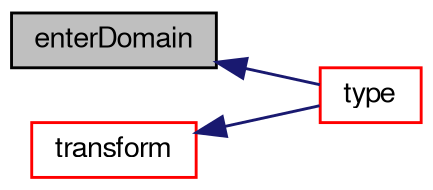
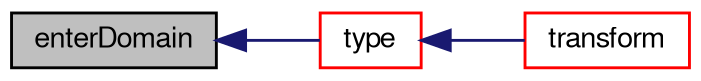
(272, 116) -> (488, 40)
